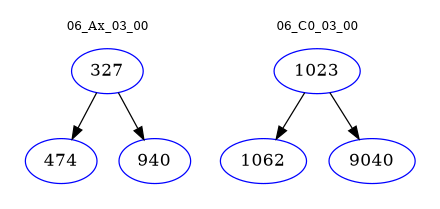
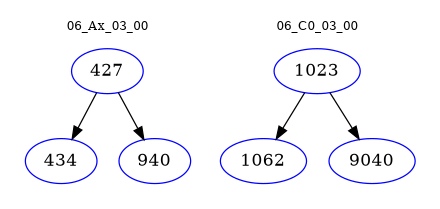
(107, 71) -> (107, 71)
(61, 161) -> (61, 161)
